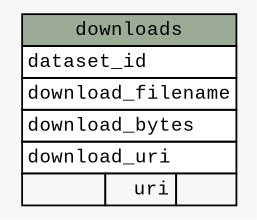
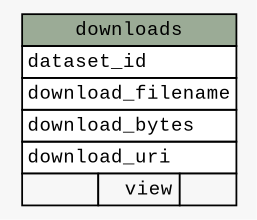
(152, 189) -> (150, 189)
